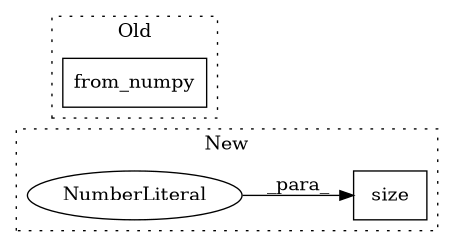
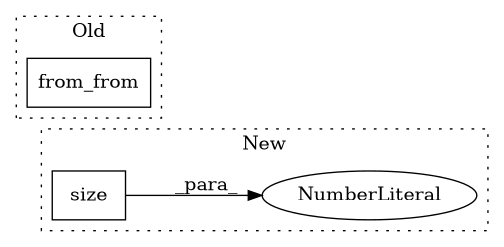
(135, 83) -> (89, 83)
(291, 195) -> (187, 195)
